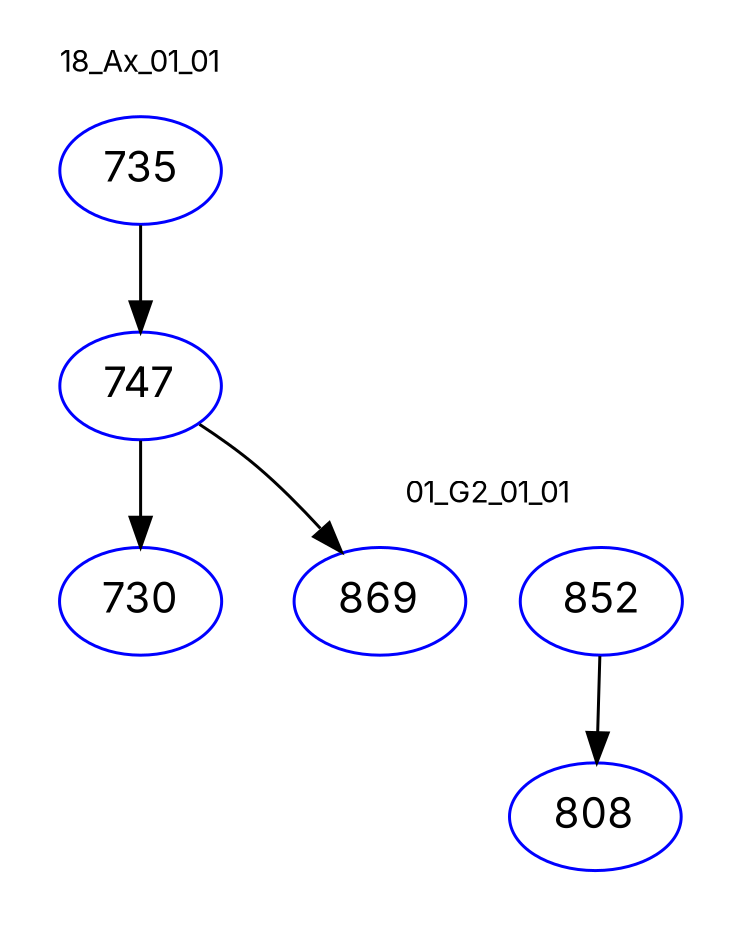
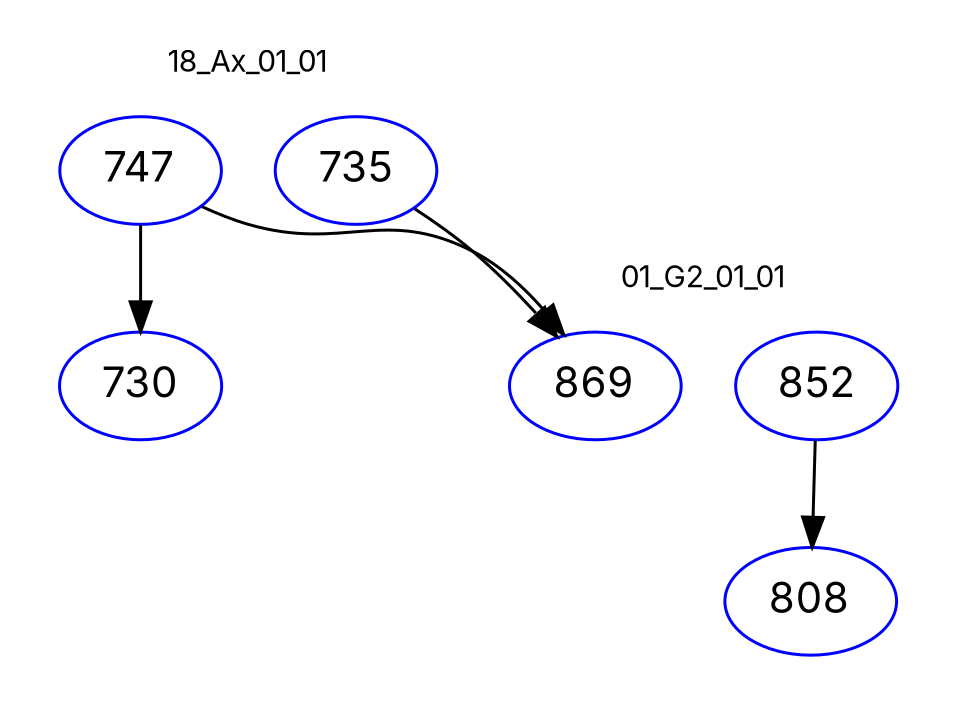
(141, 264) -> (479, 257)
